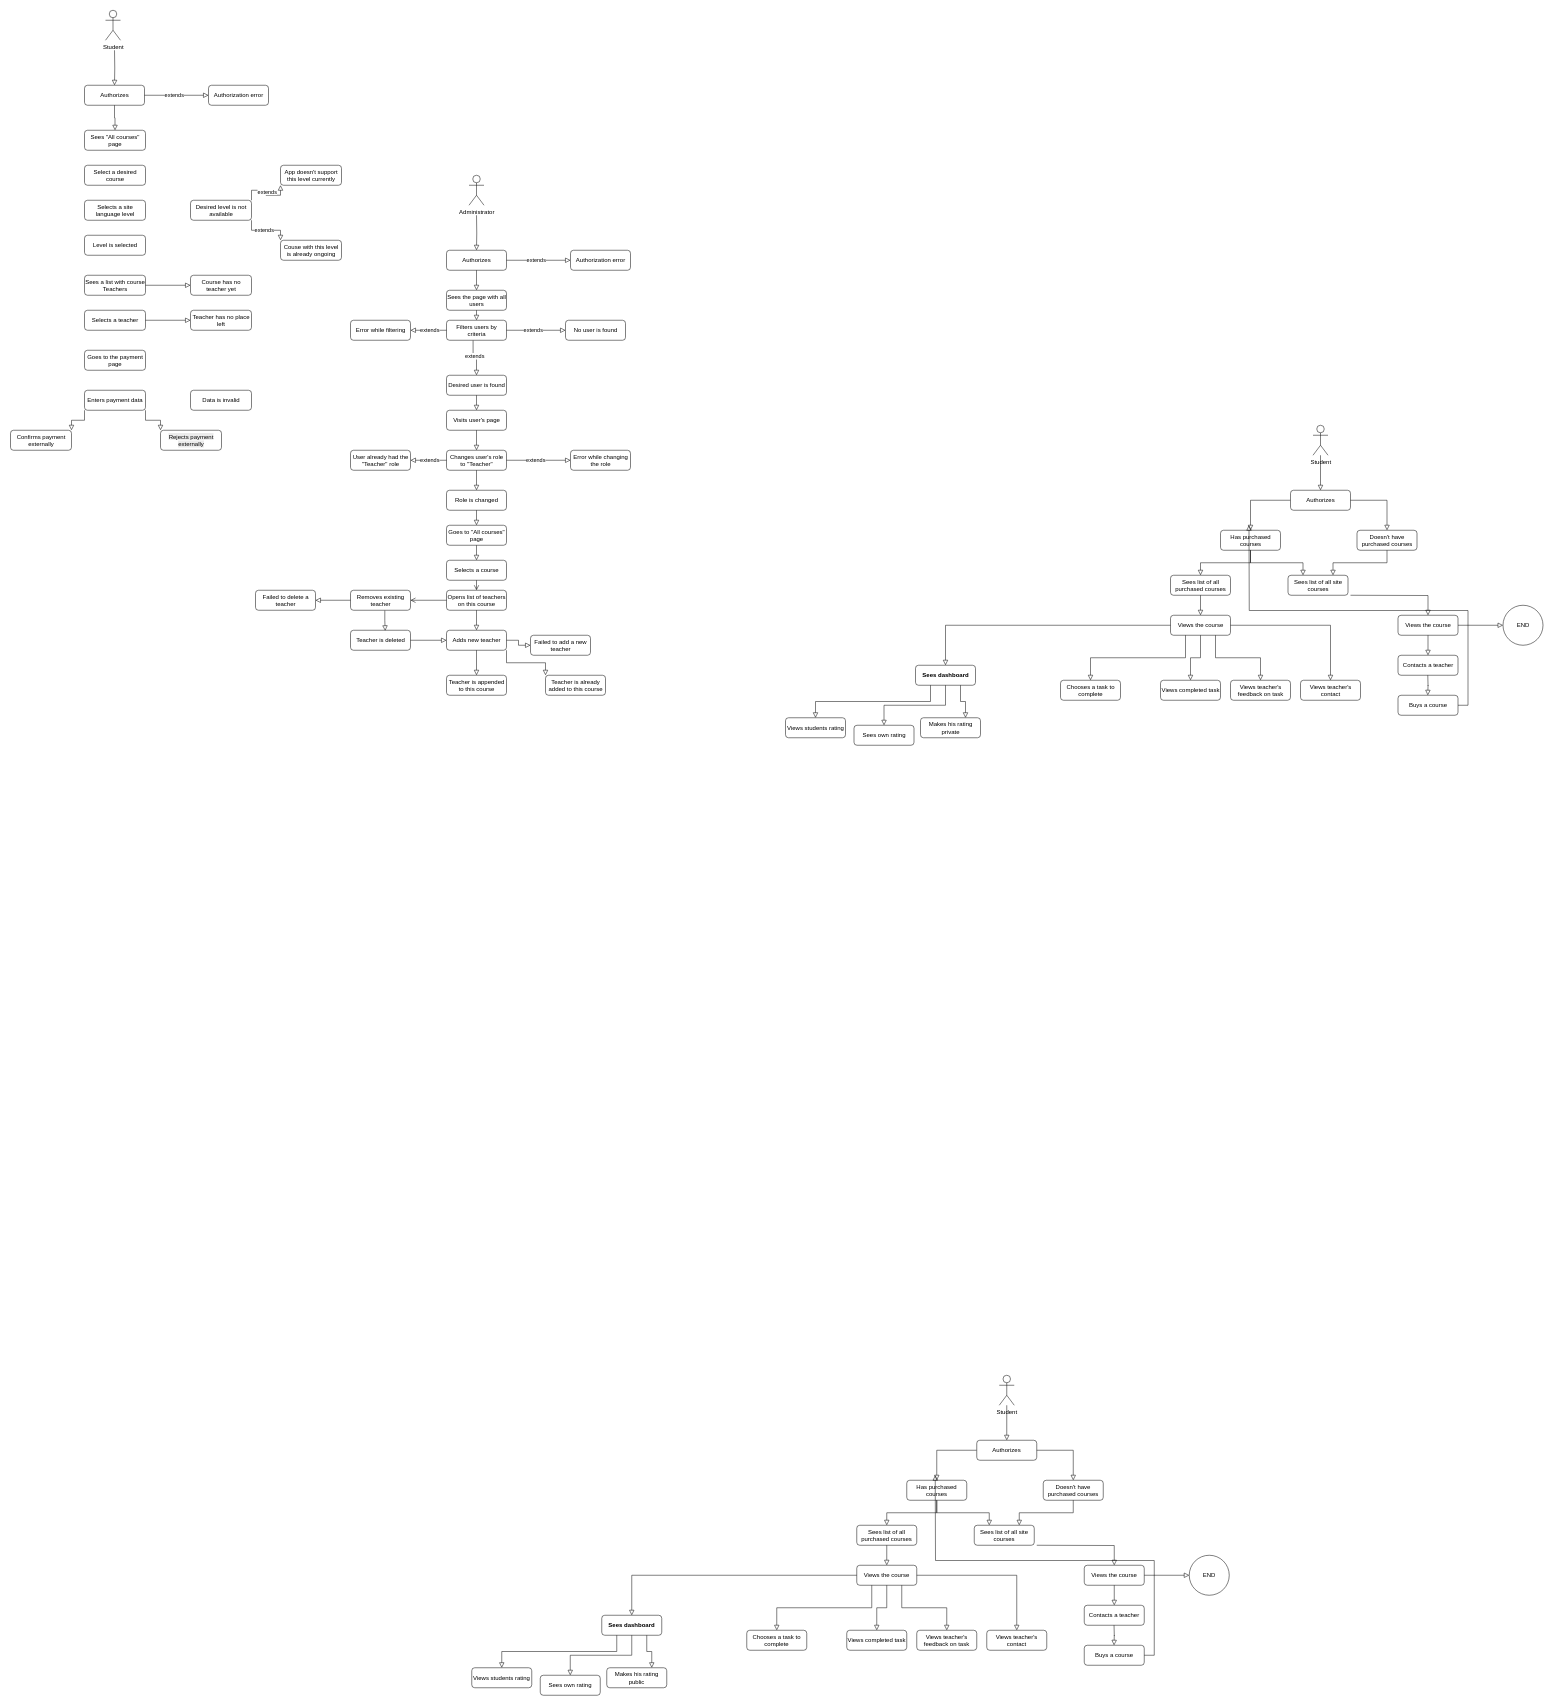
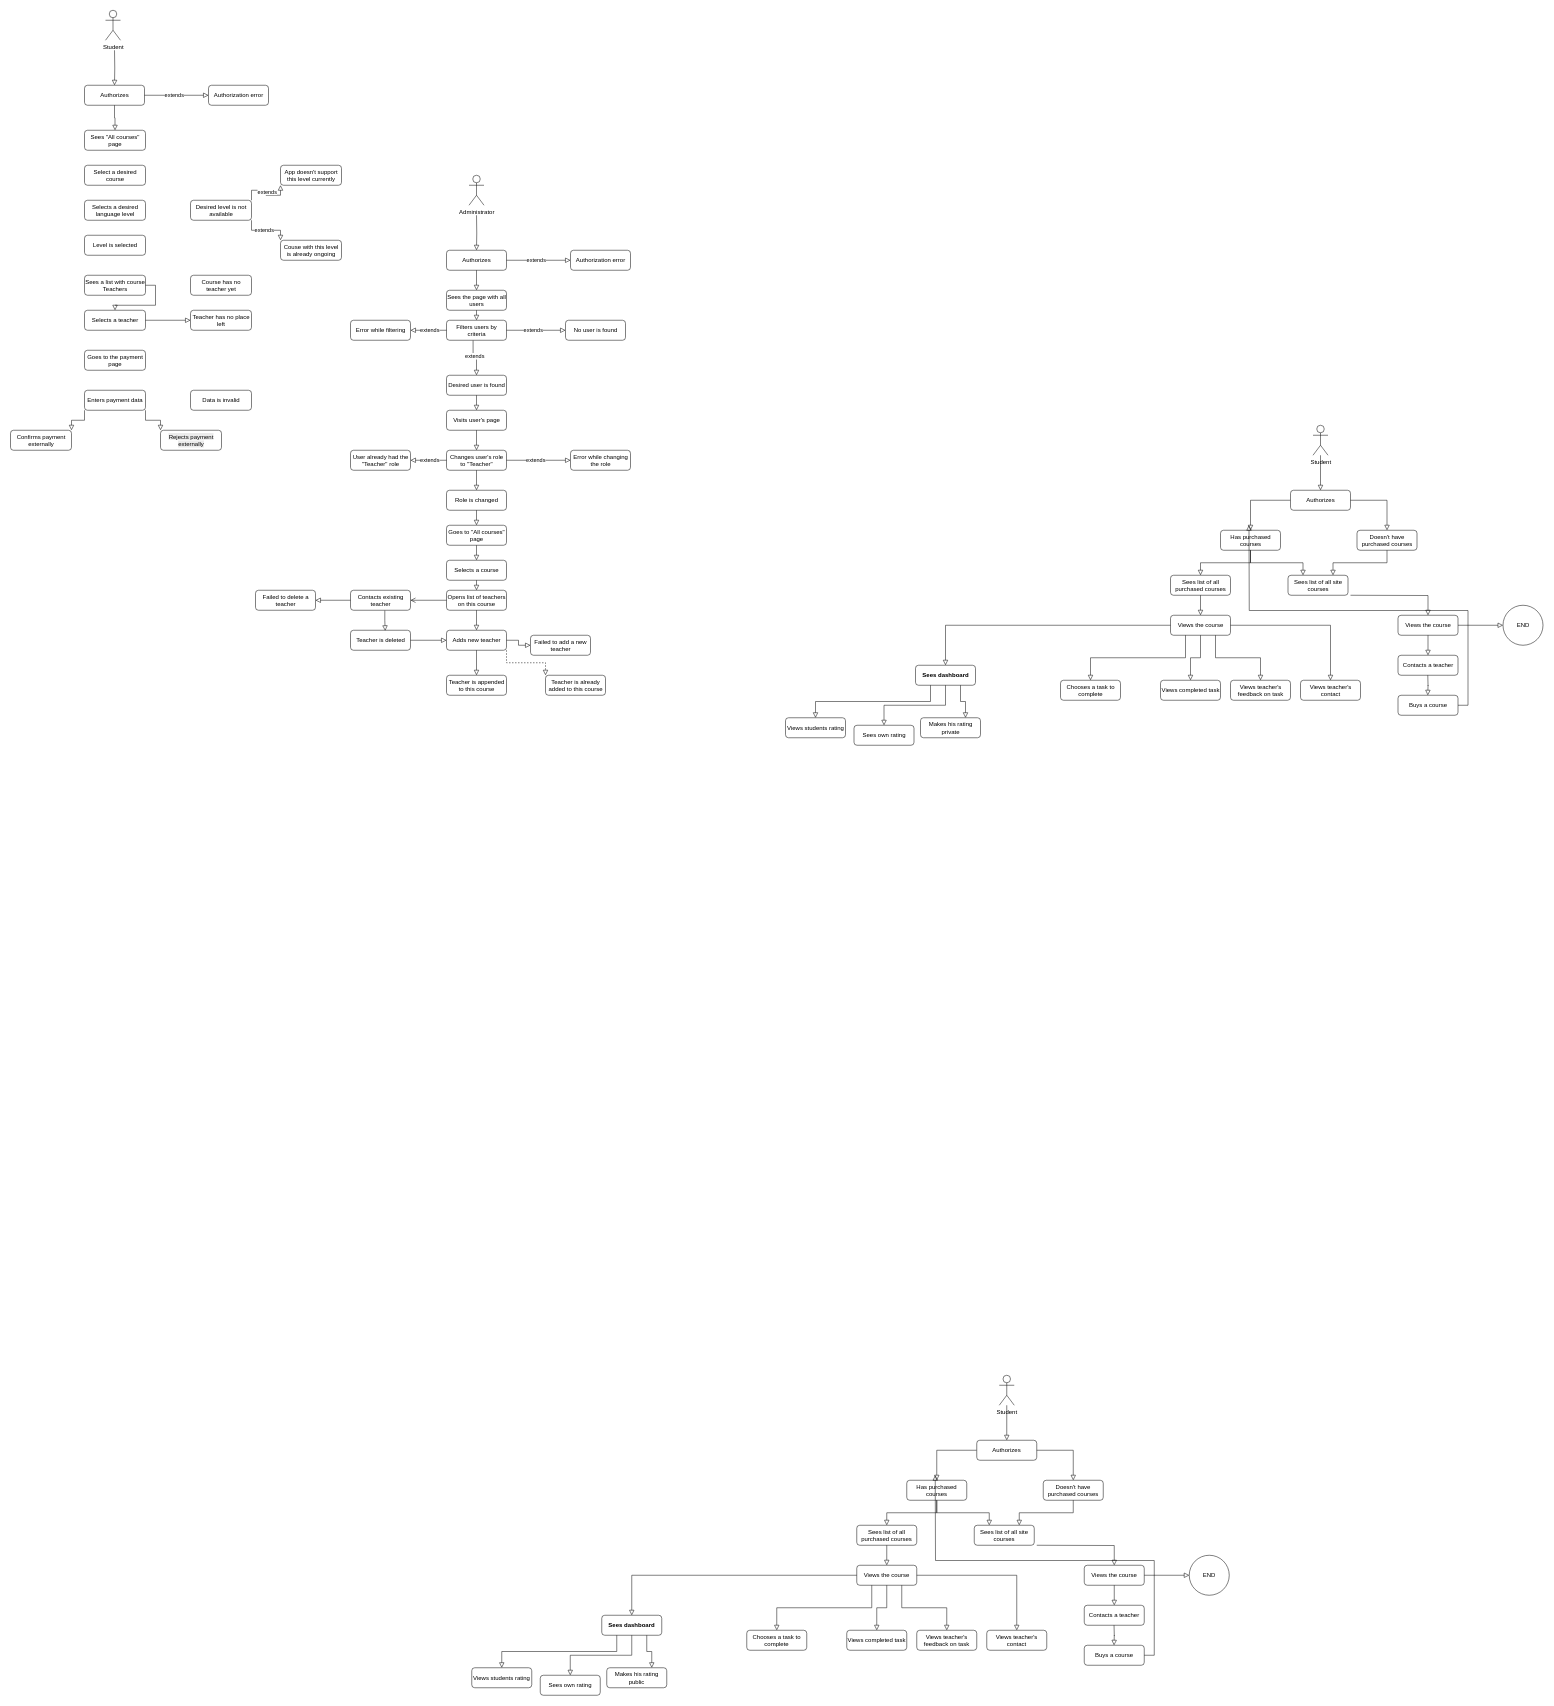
(115, 210) -> (115, 210)
(169, 285) -> (146, 305)
(477, 586) -> (477, 584)
(381, 600) -> (381, 600)
(523, 663) -> (523, 663)
